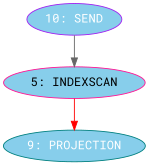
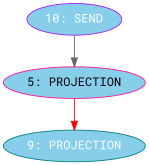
(74, 83) -> (74, 83)
